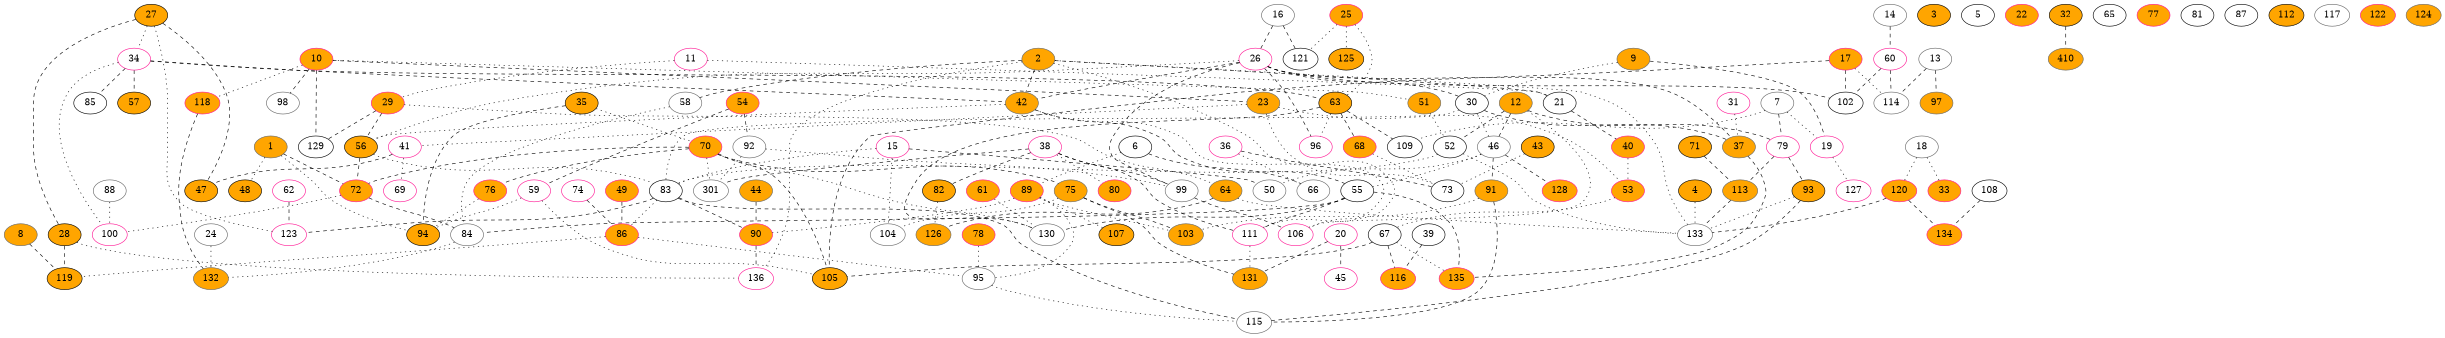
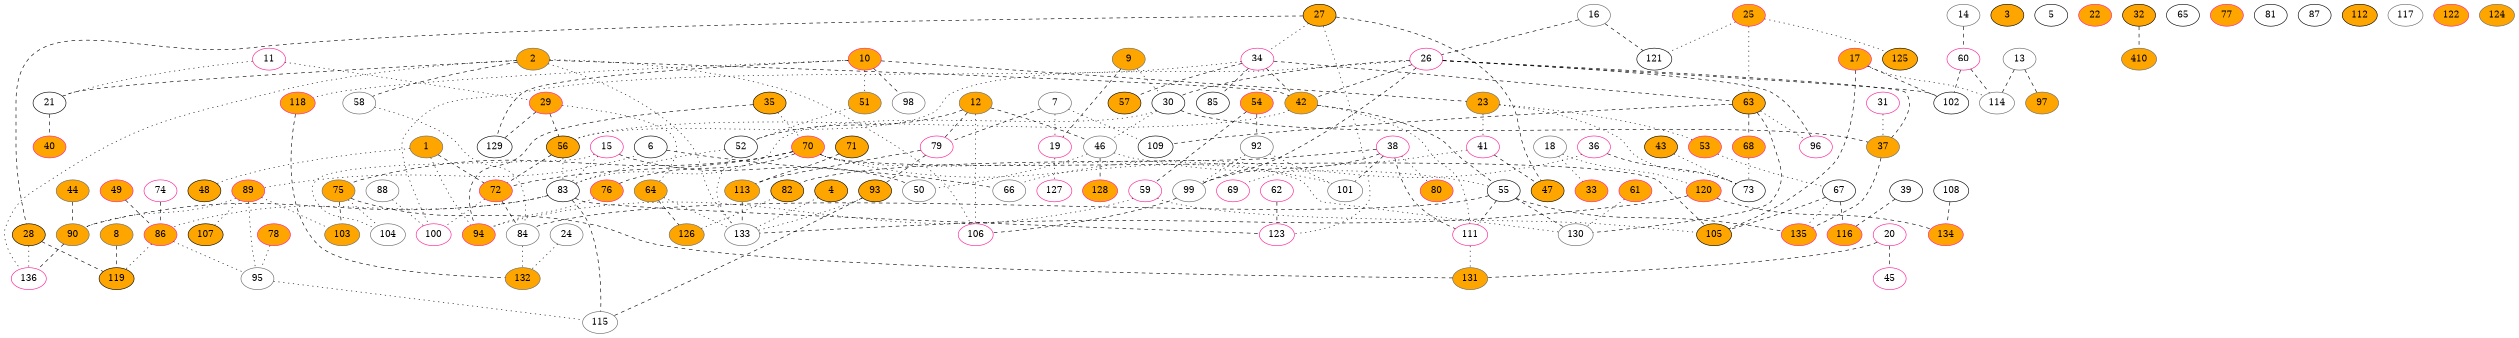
(1628, 169) -> none
(711, 191) -> (1345, 191)
(1491, 191) -> none
(423, 235) -> (479, 235)
(756, 235) -> (73, 235)
